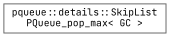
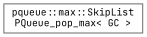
(85, 18) -> (73, 18)
